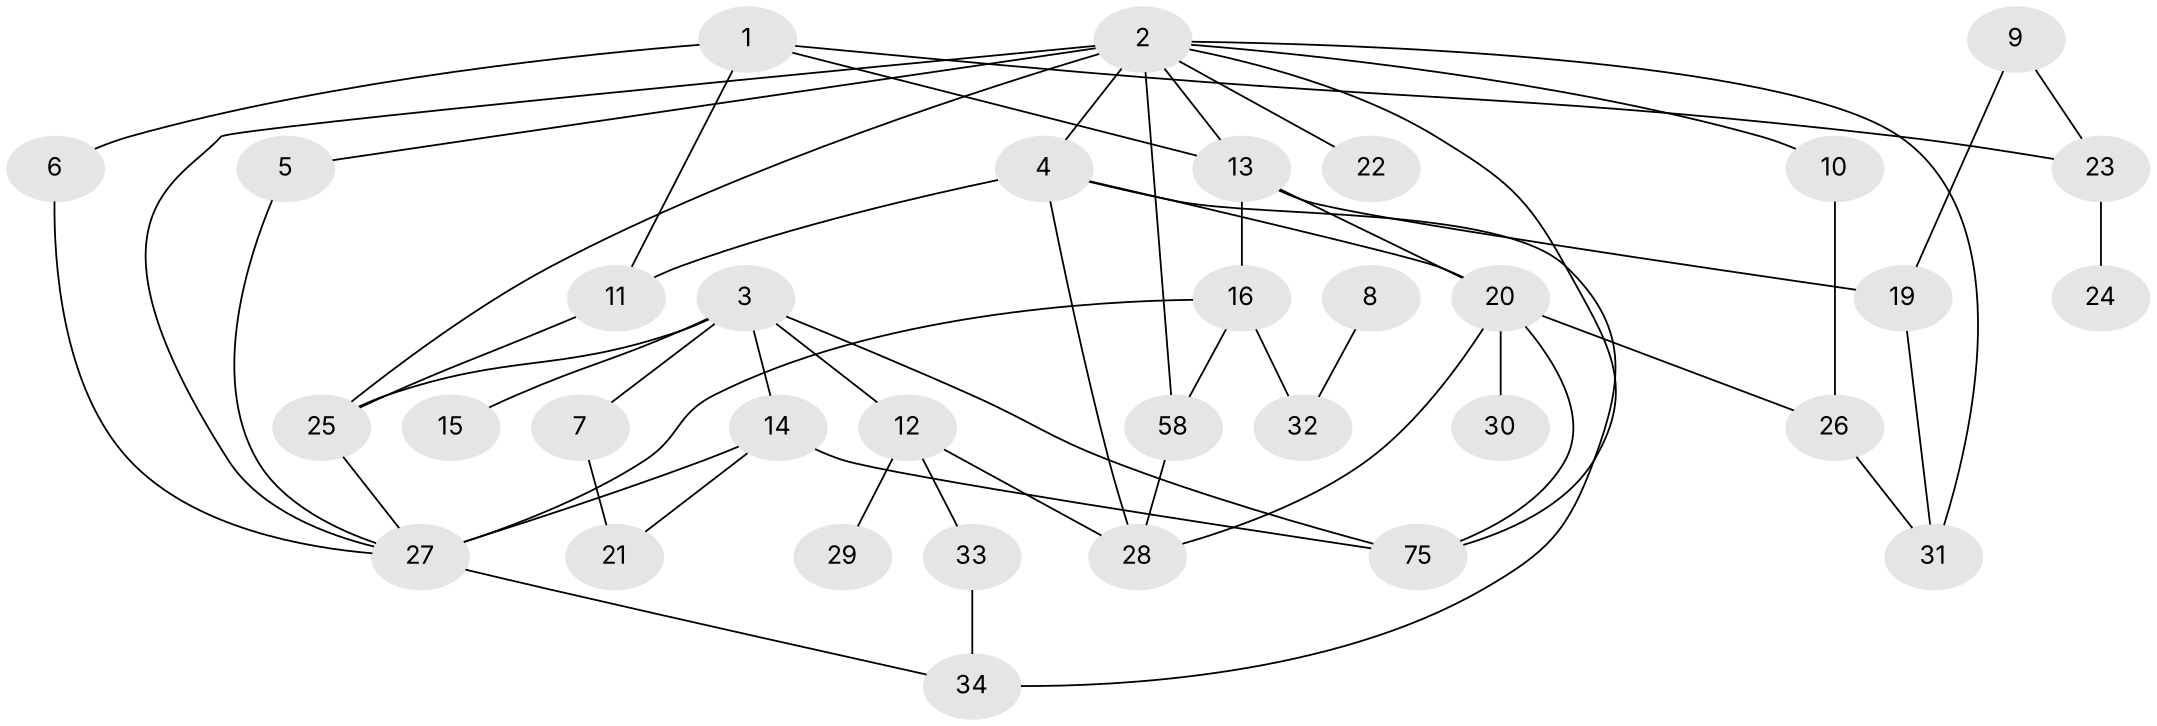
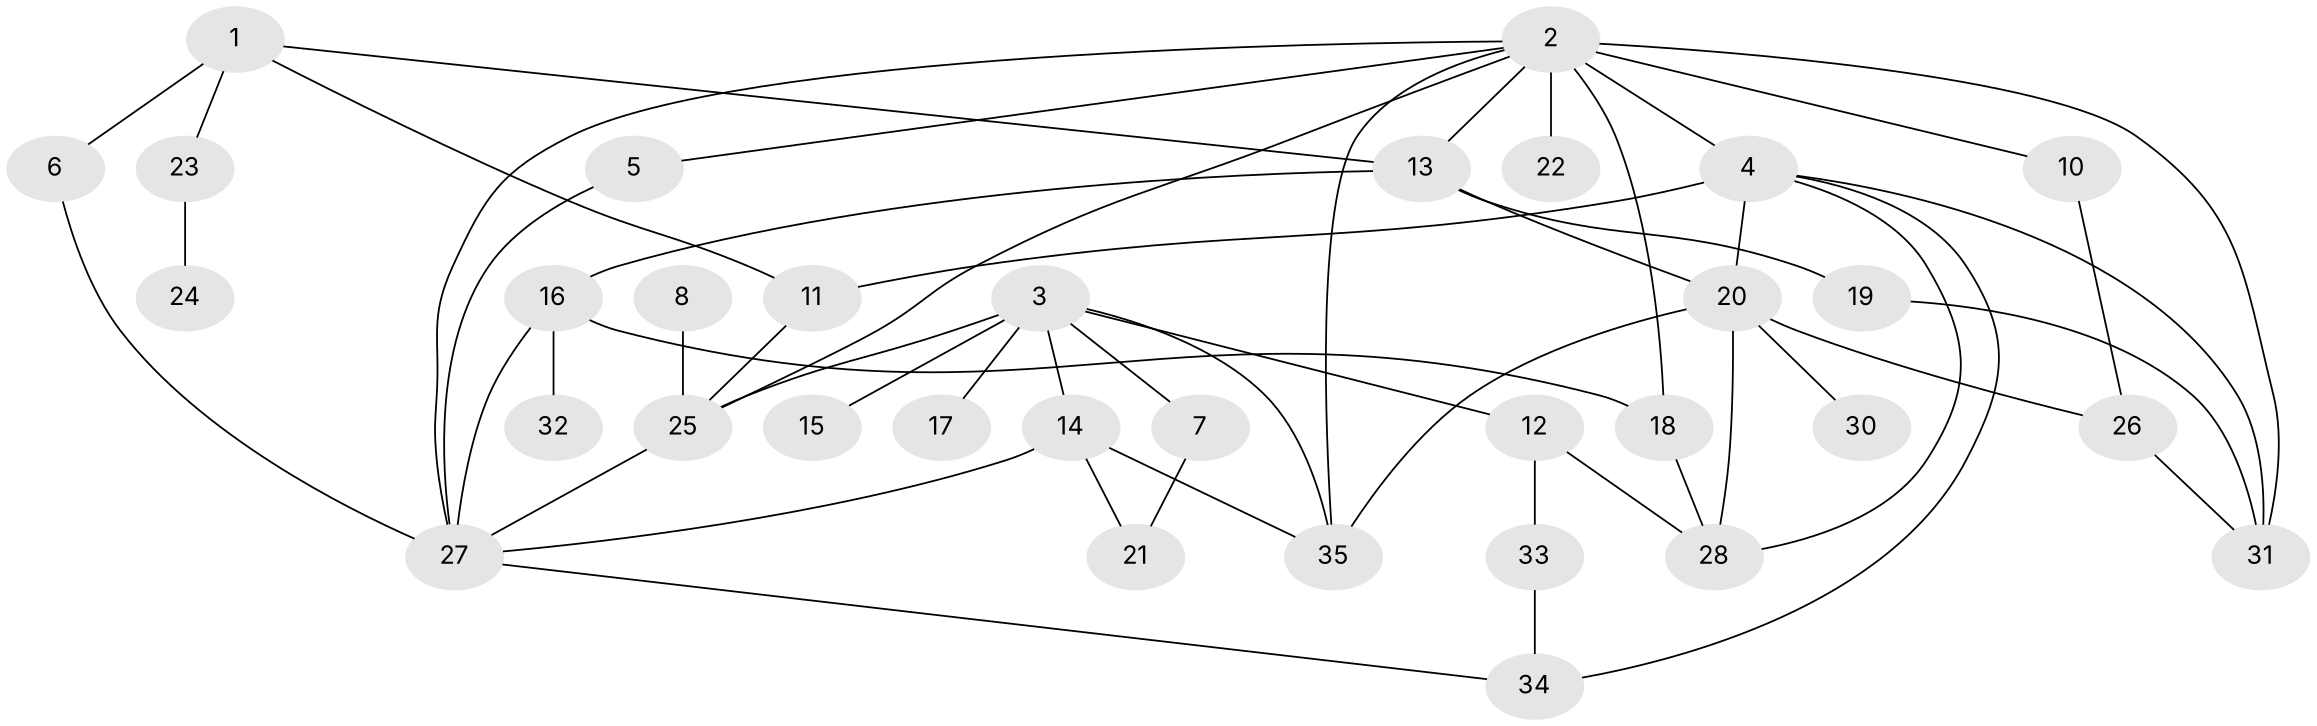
(2016, 40) -> none
none -> (2114, 279)
(1337, 363) -> (683, 363)
none -> (942, 428)
(1174, 428) -> (1664, 428)
(843, 557) -> none
(1418, 557) -> (1334, 557)
